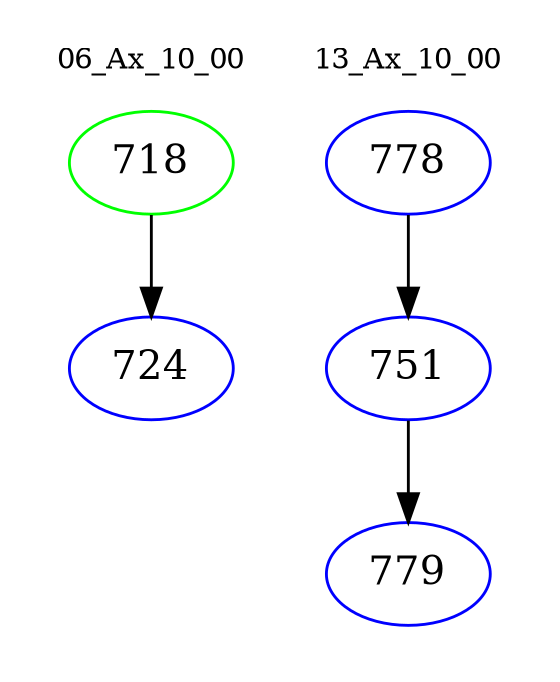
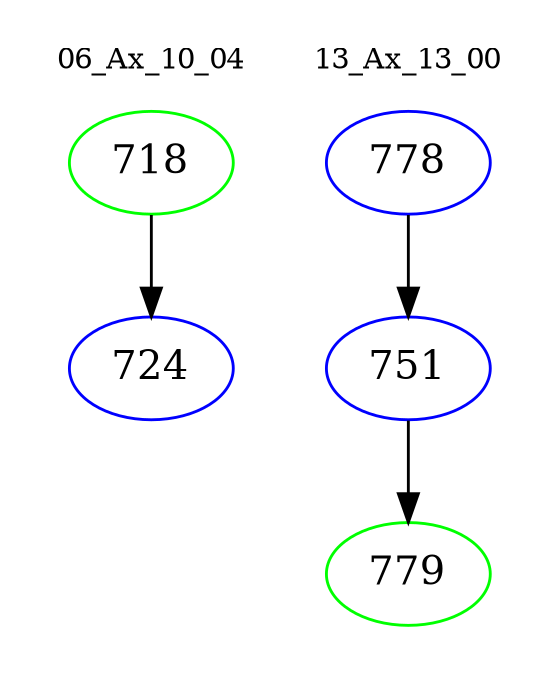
(151, 61) -> (151, 61)
(408, 61) -> (408, 61)
(408, 574) -> (408, 574)
